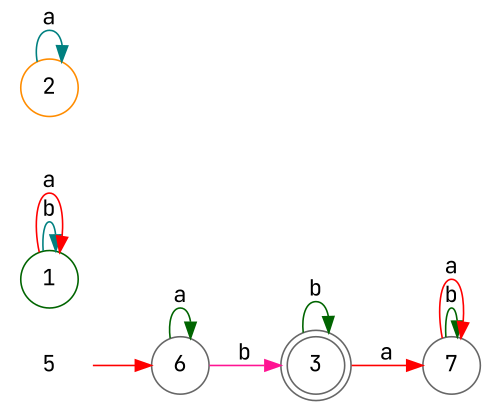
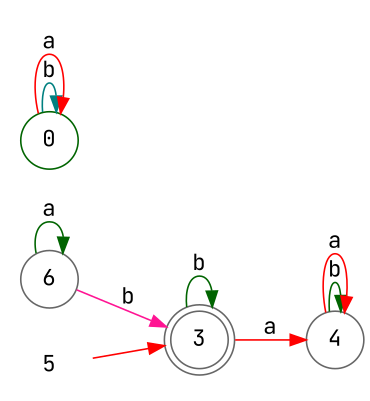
(49, 88) -> none
(49, 279) -> (49, 140)
(114, 365) -> (121, 353)
(452, 365) -> (335, 340)
